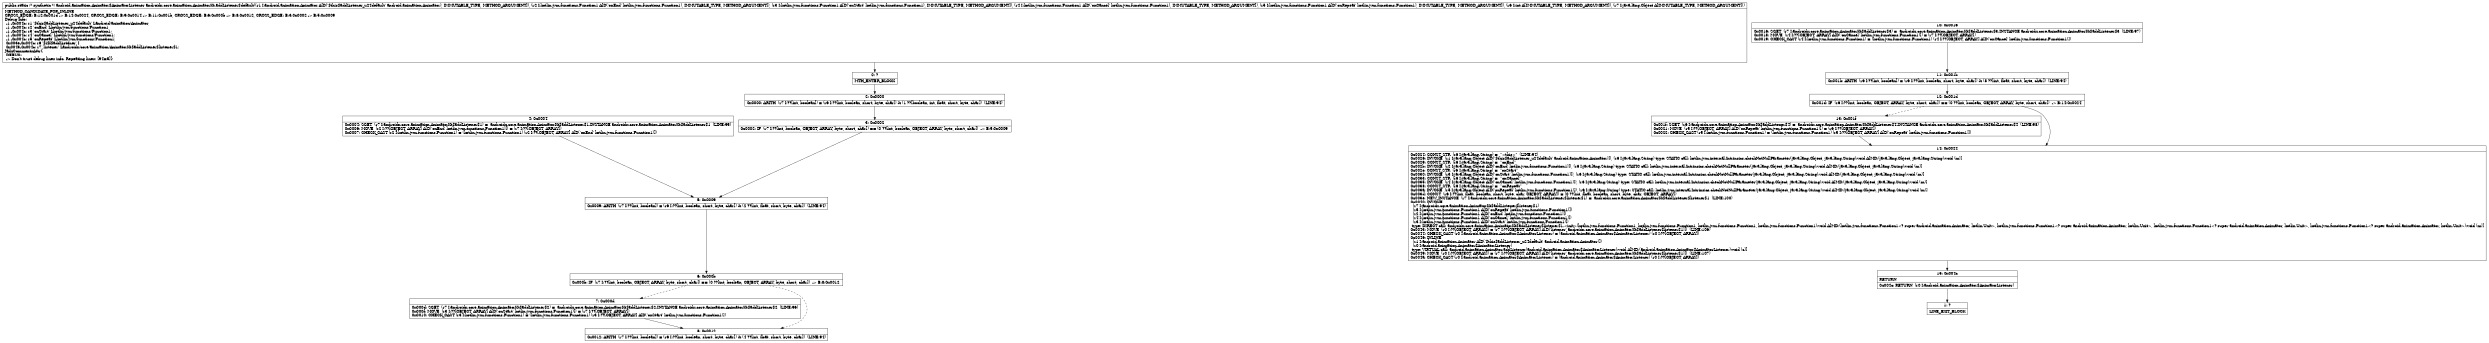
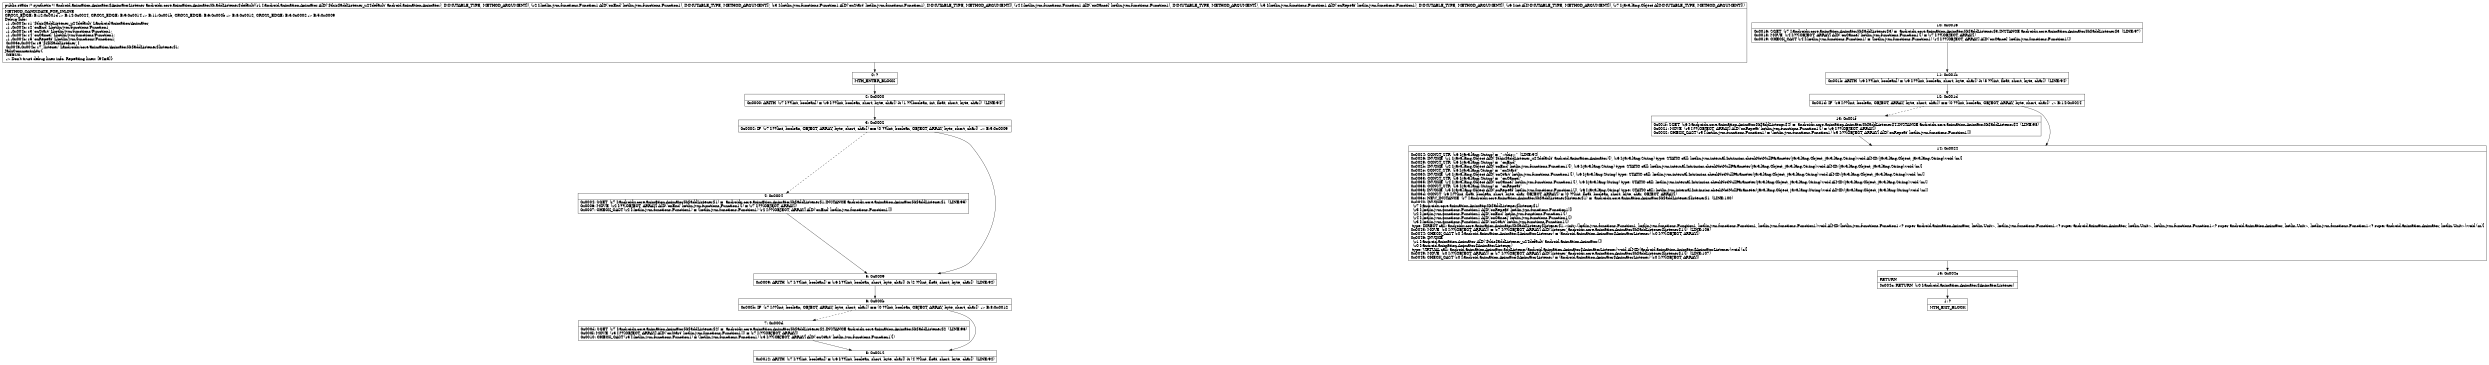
none -> (828, 162)
(1427, 238) -> (1428, 238)
(805, 302) -> (976, 329)
(1947, 312) -> (1948, 308)
